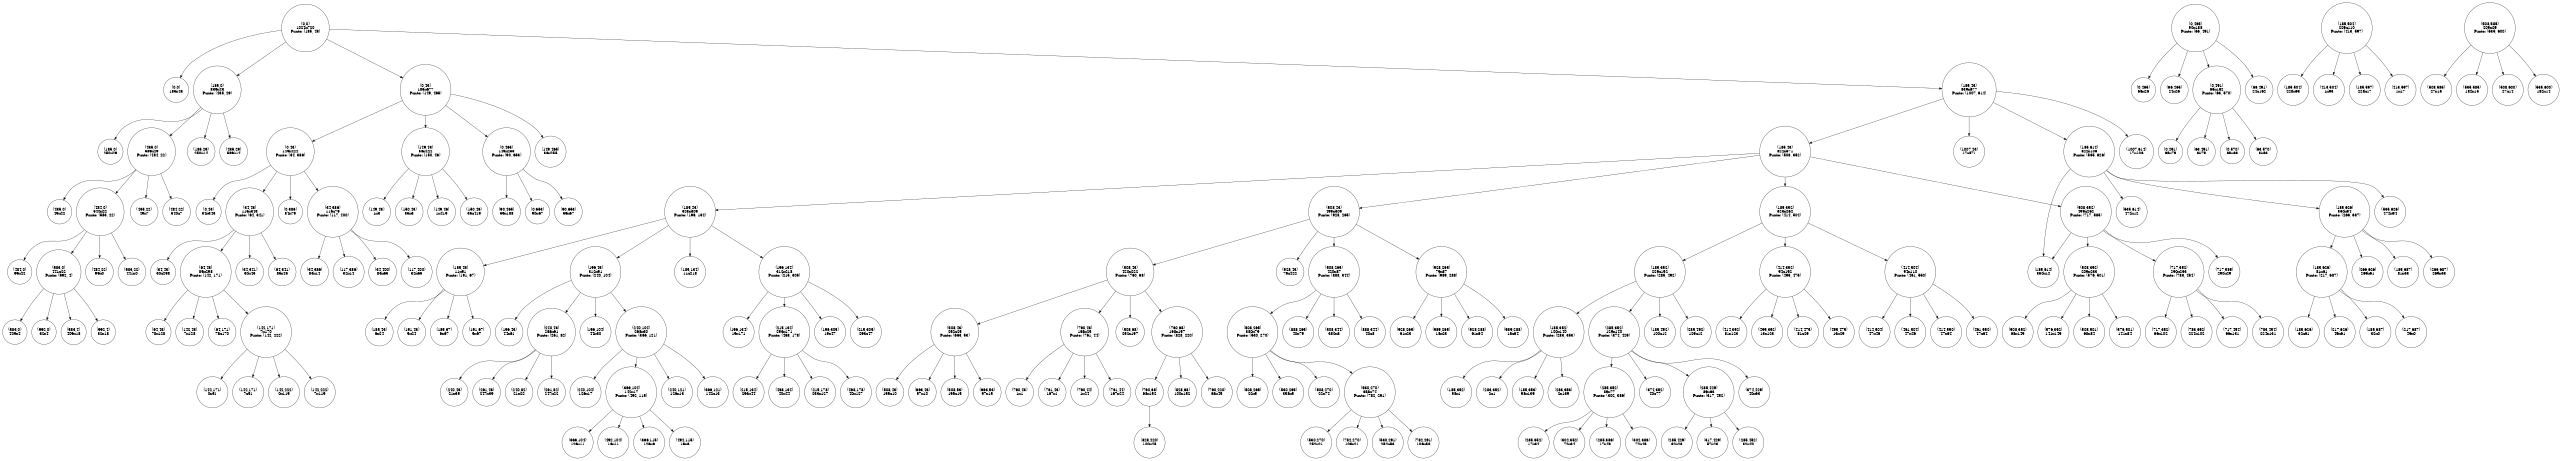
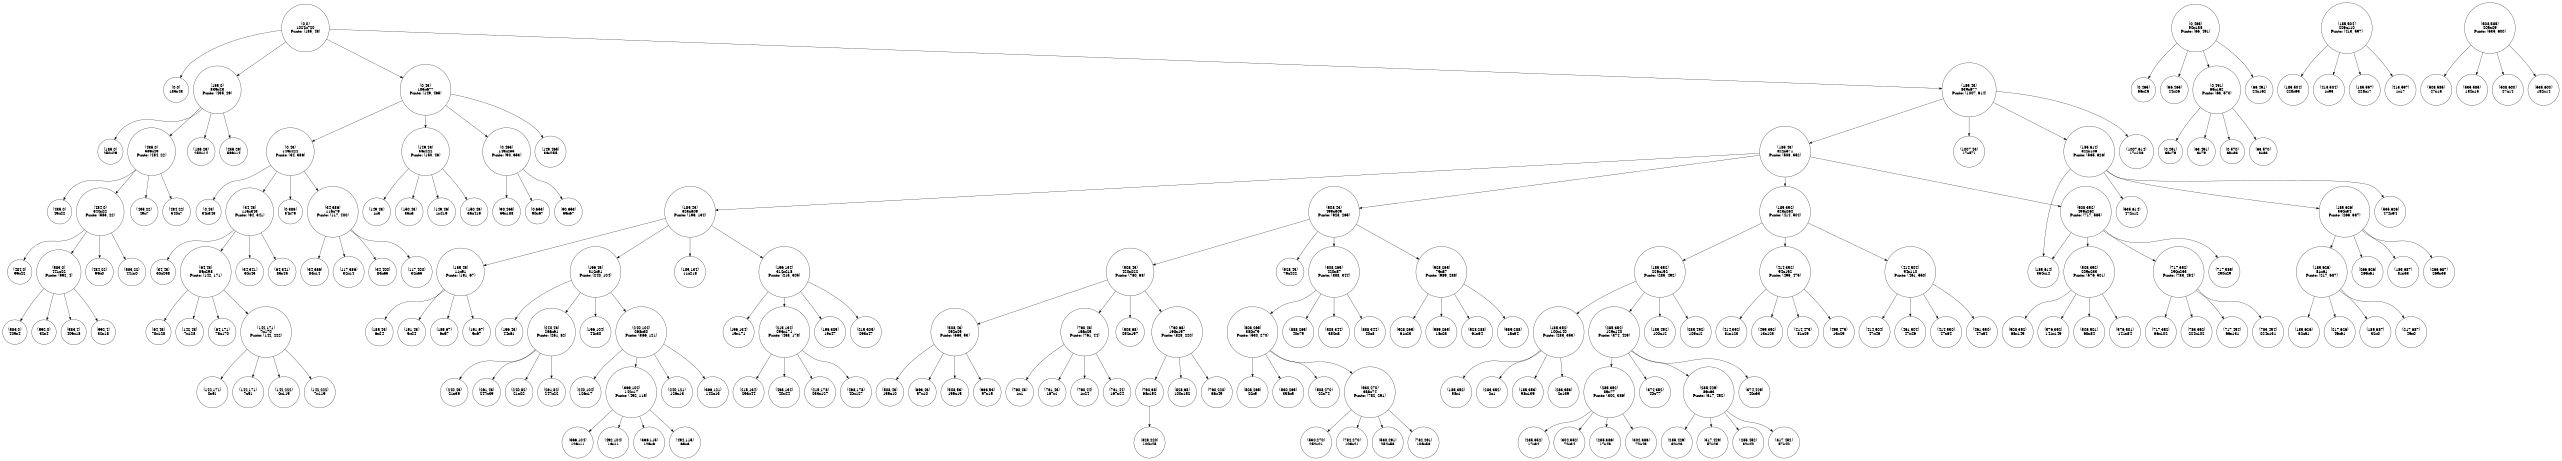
(685, 443) -> (685, 443)
none -> (1784, 443)
